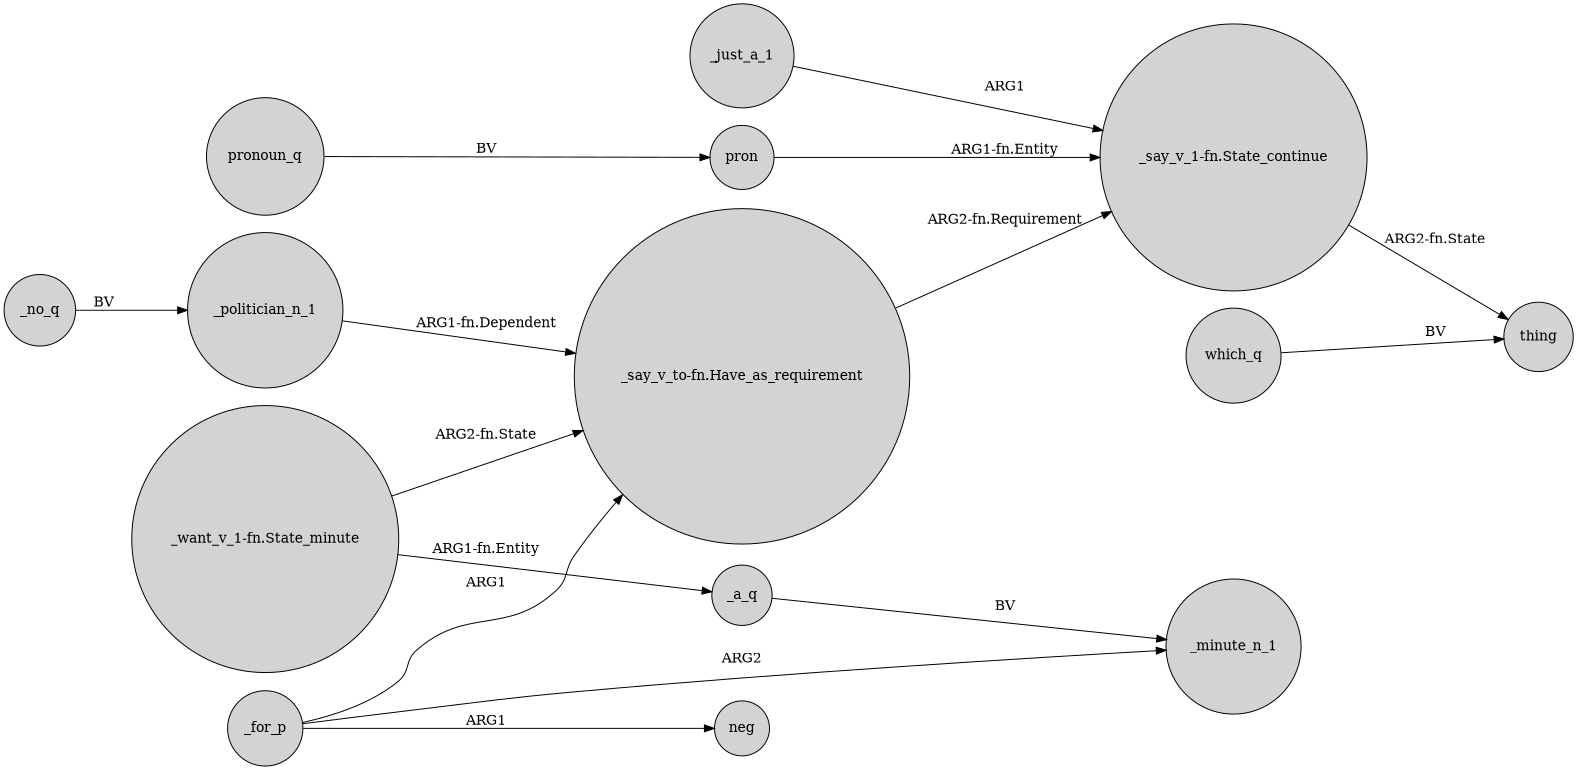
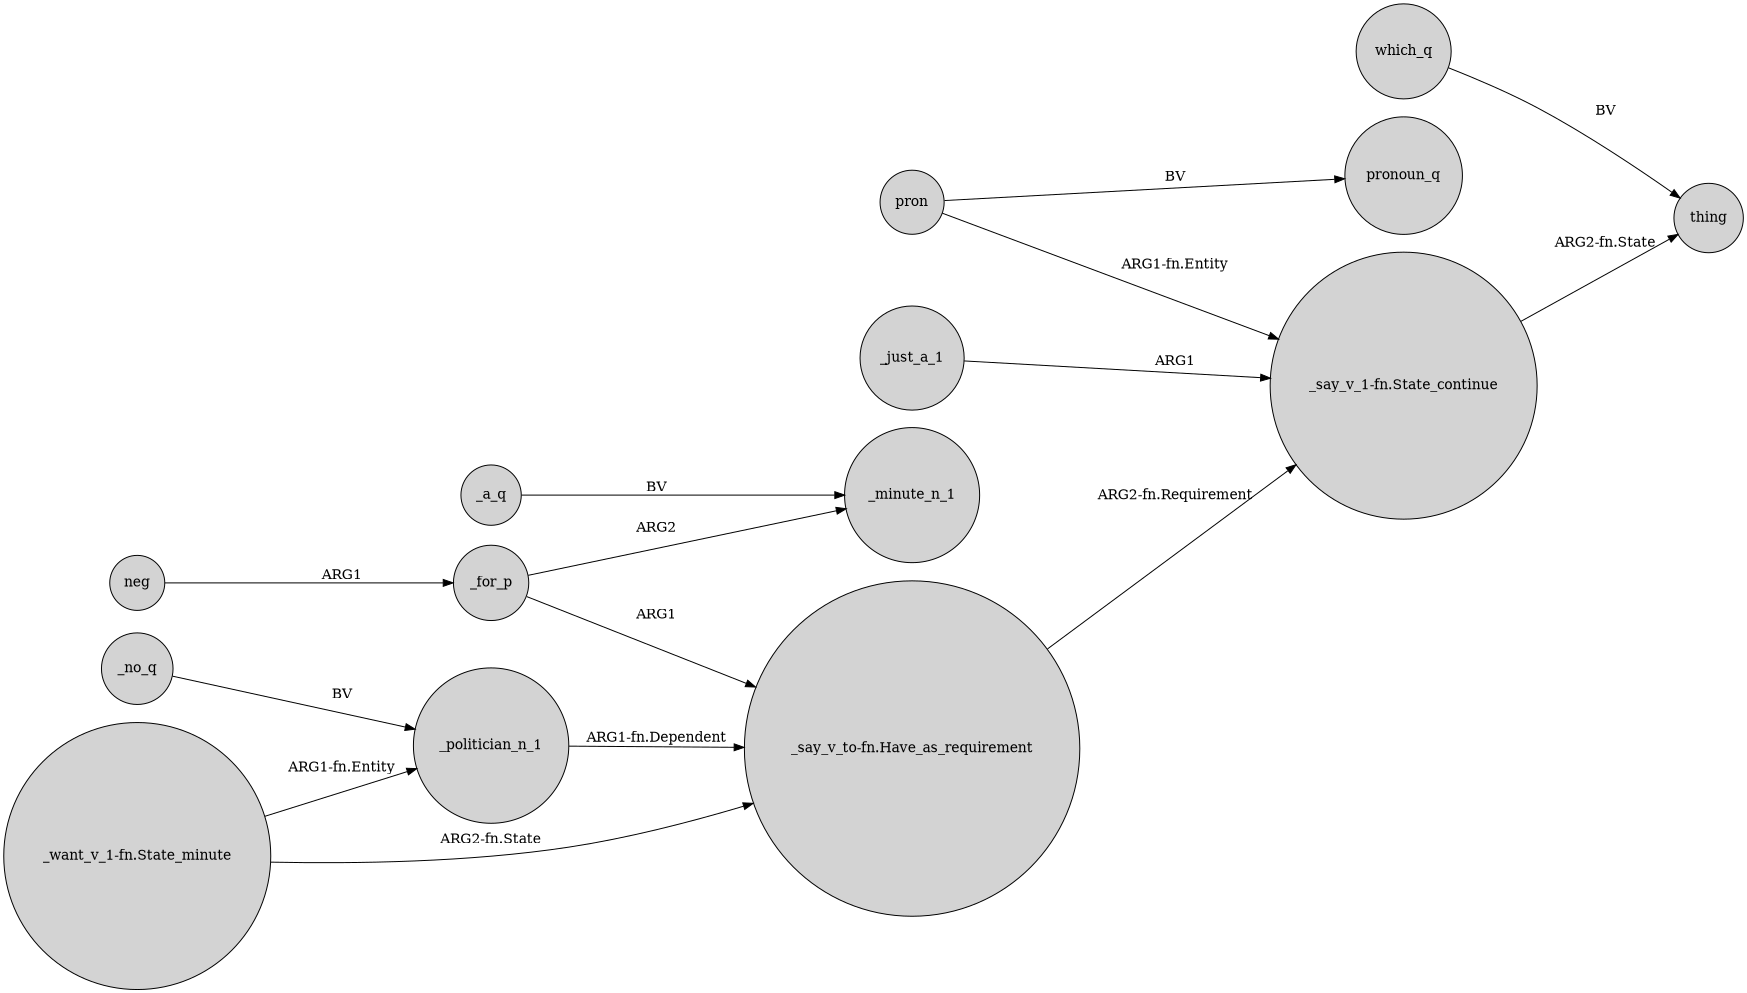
(512, 157) -> (1139, 190)
(550, 573) -> (336, 794)
(504, 728) -> (304, 583)
